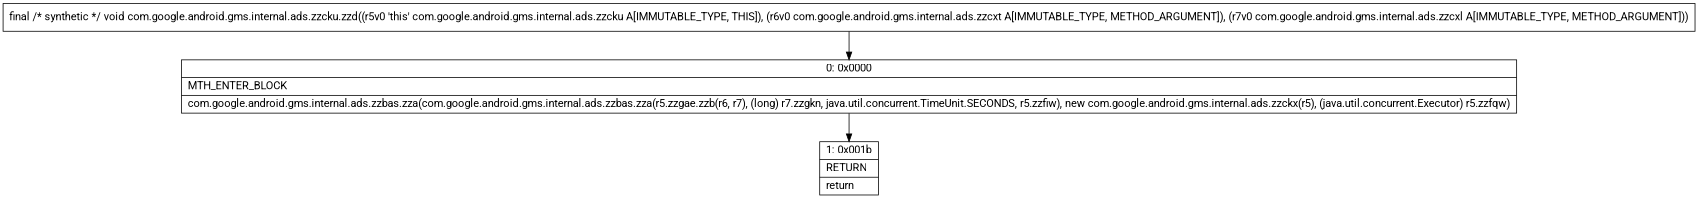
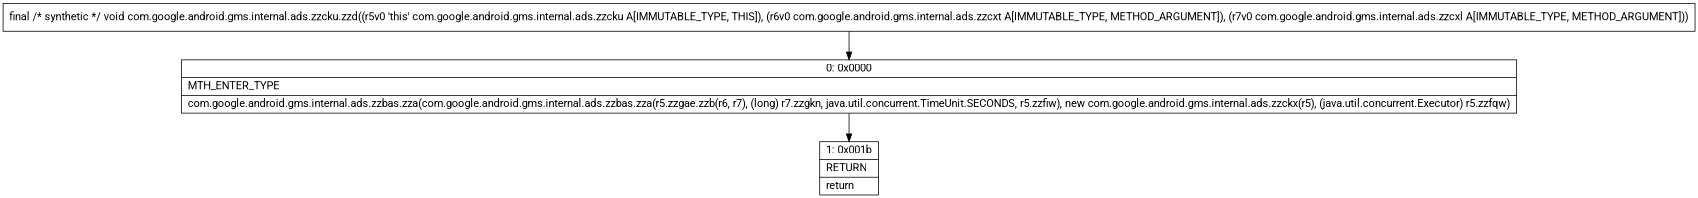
(238, 86) -> (234, 86)
